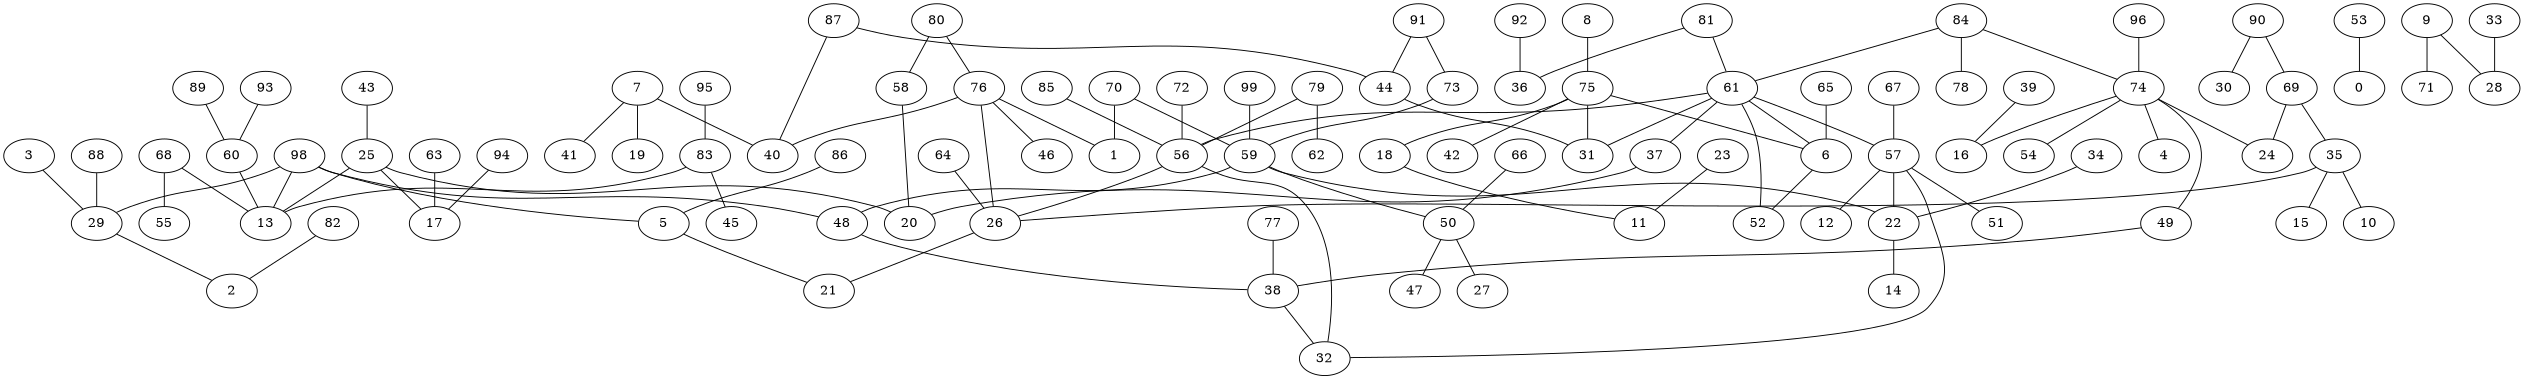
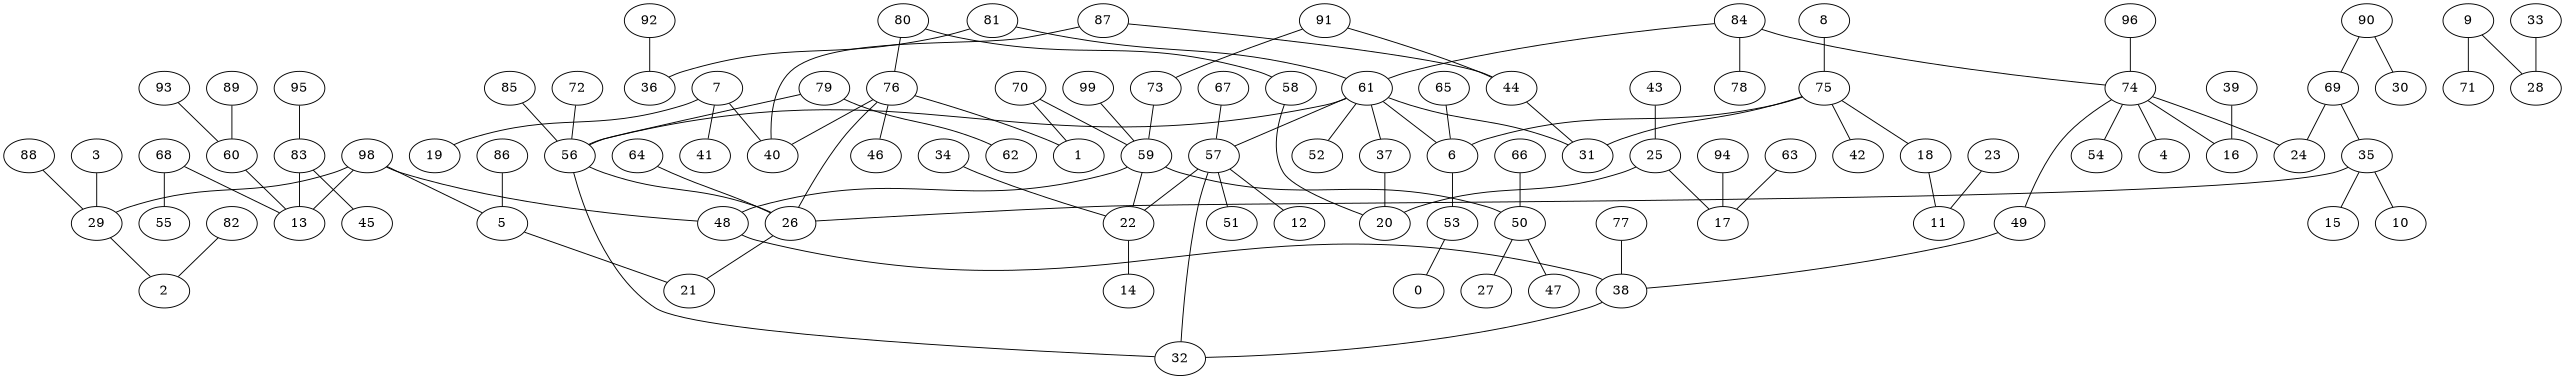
(1794, 188) -> (1452, 190)
(316, 190) -> none
